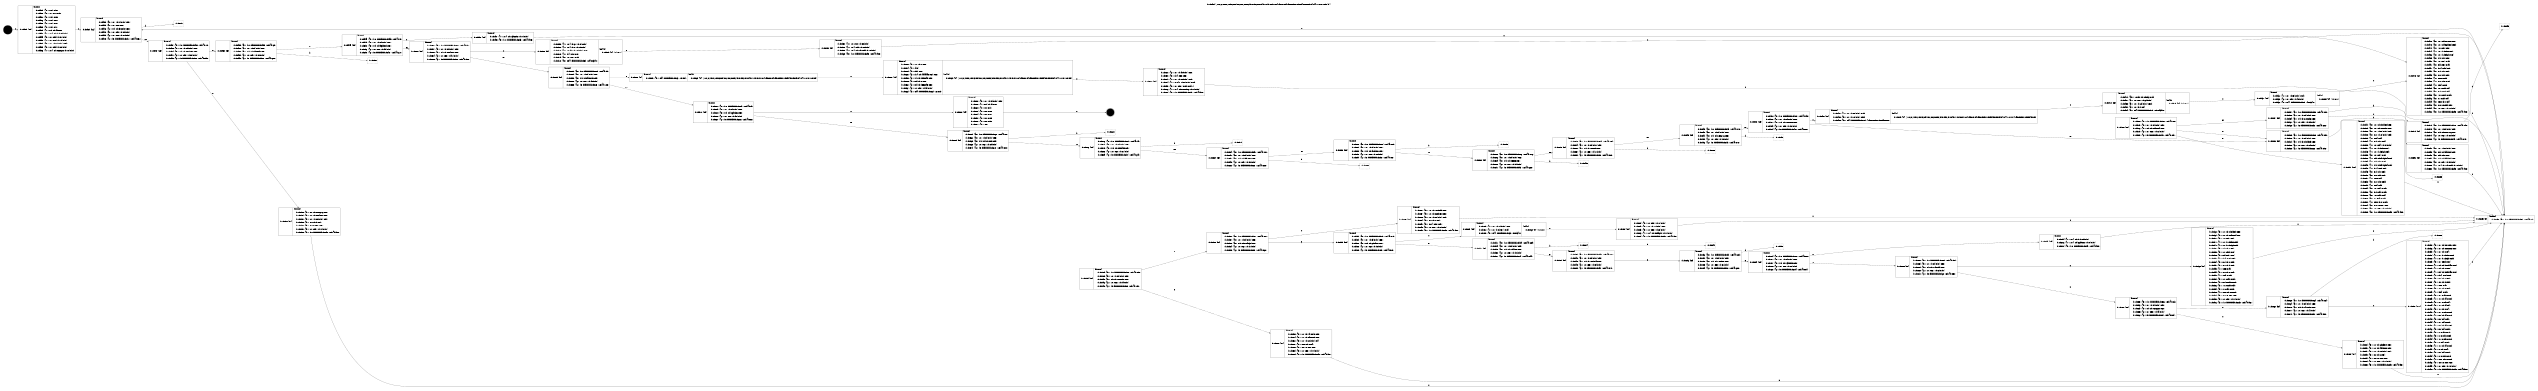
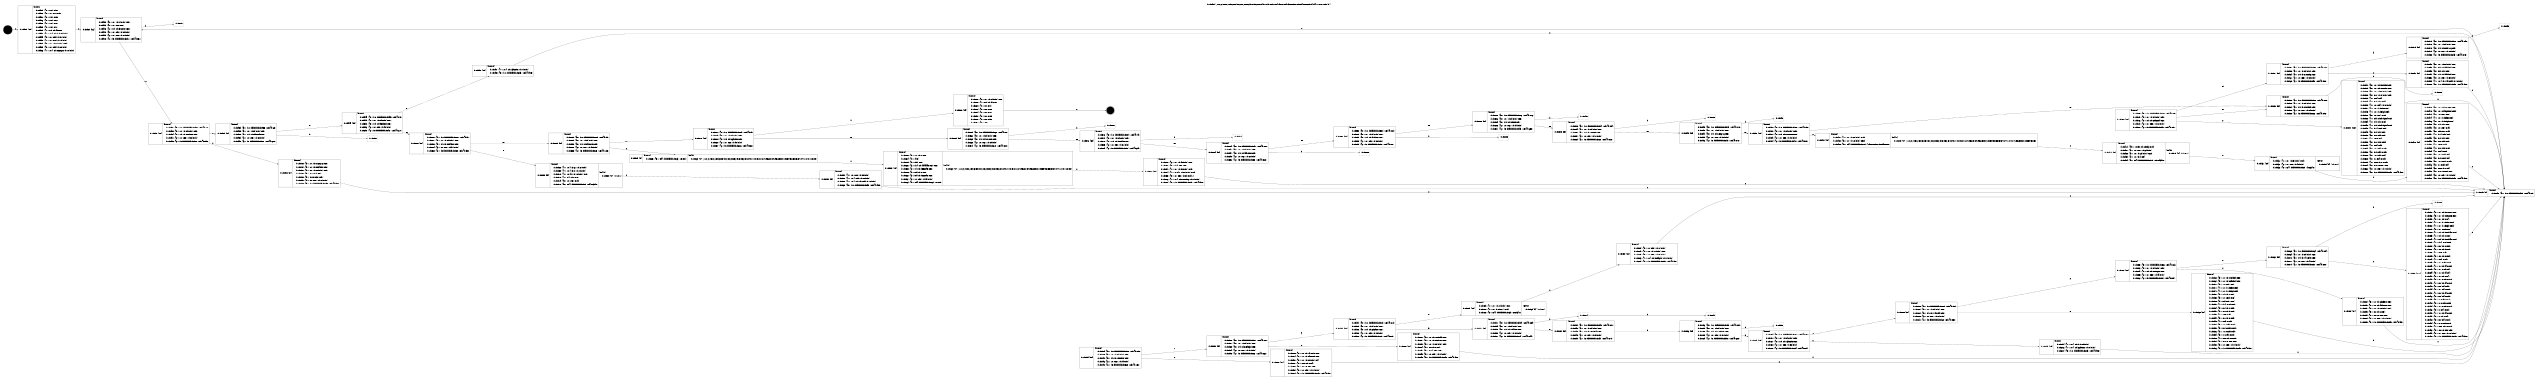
(1471, 37) -> (1568, 34)
